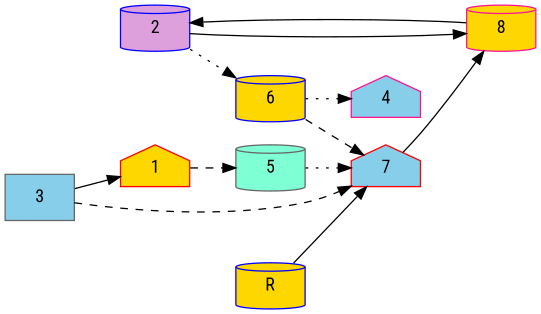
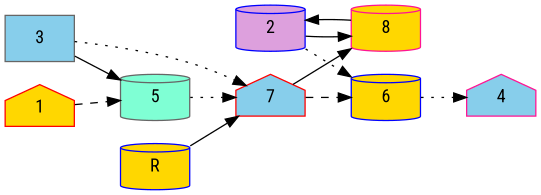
(329, 134) -> (322, 97)
(91, 184) -> (92, 65)
(208, 212) -> (156, 54)
